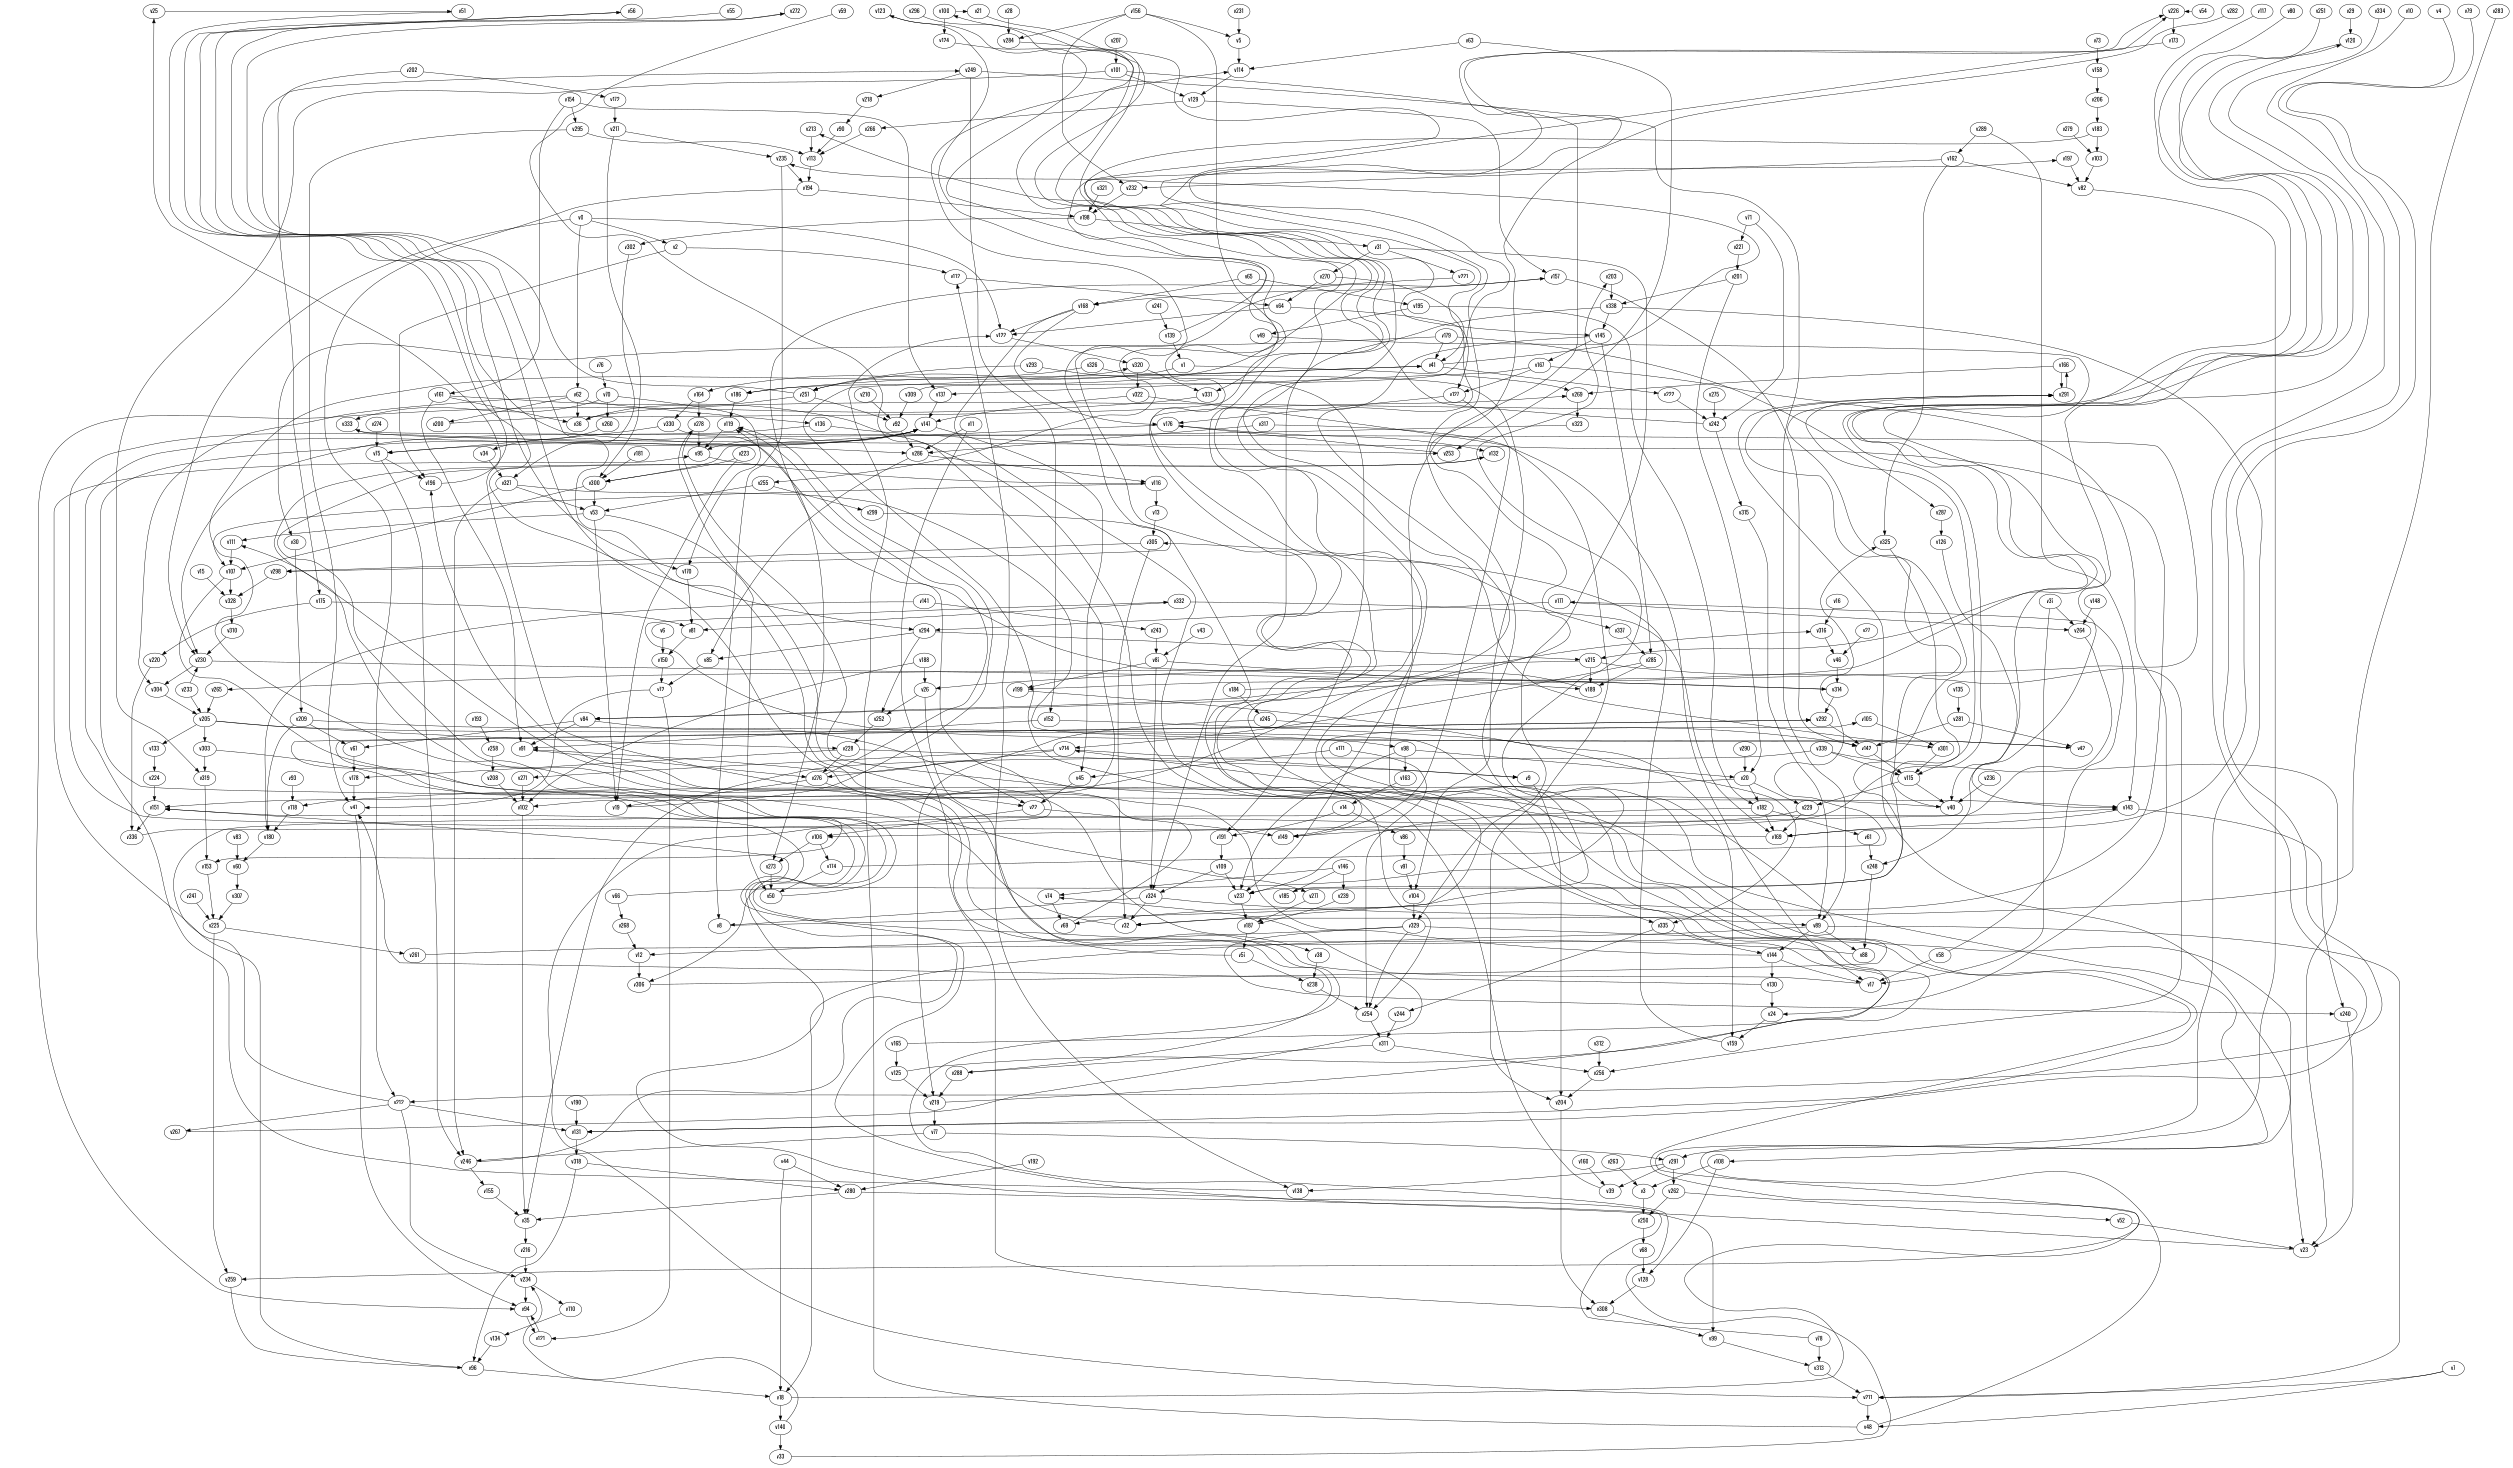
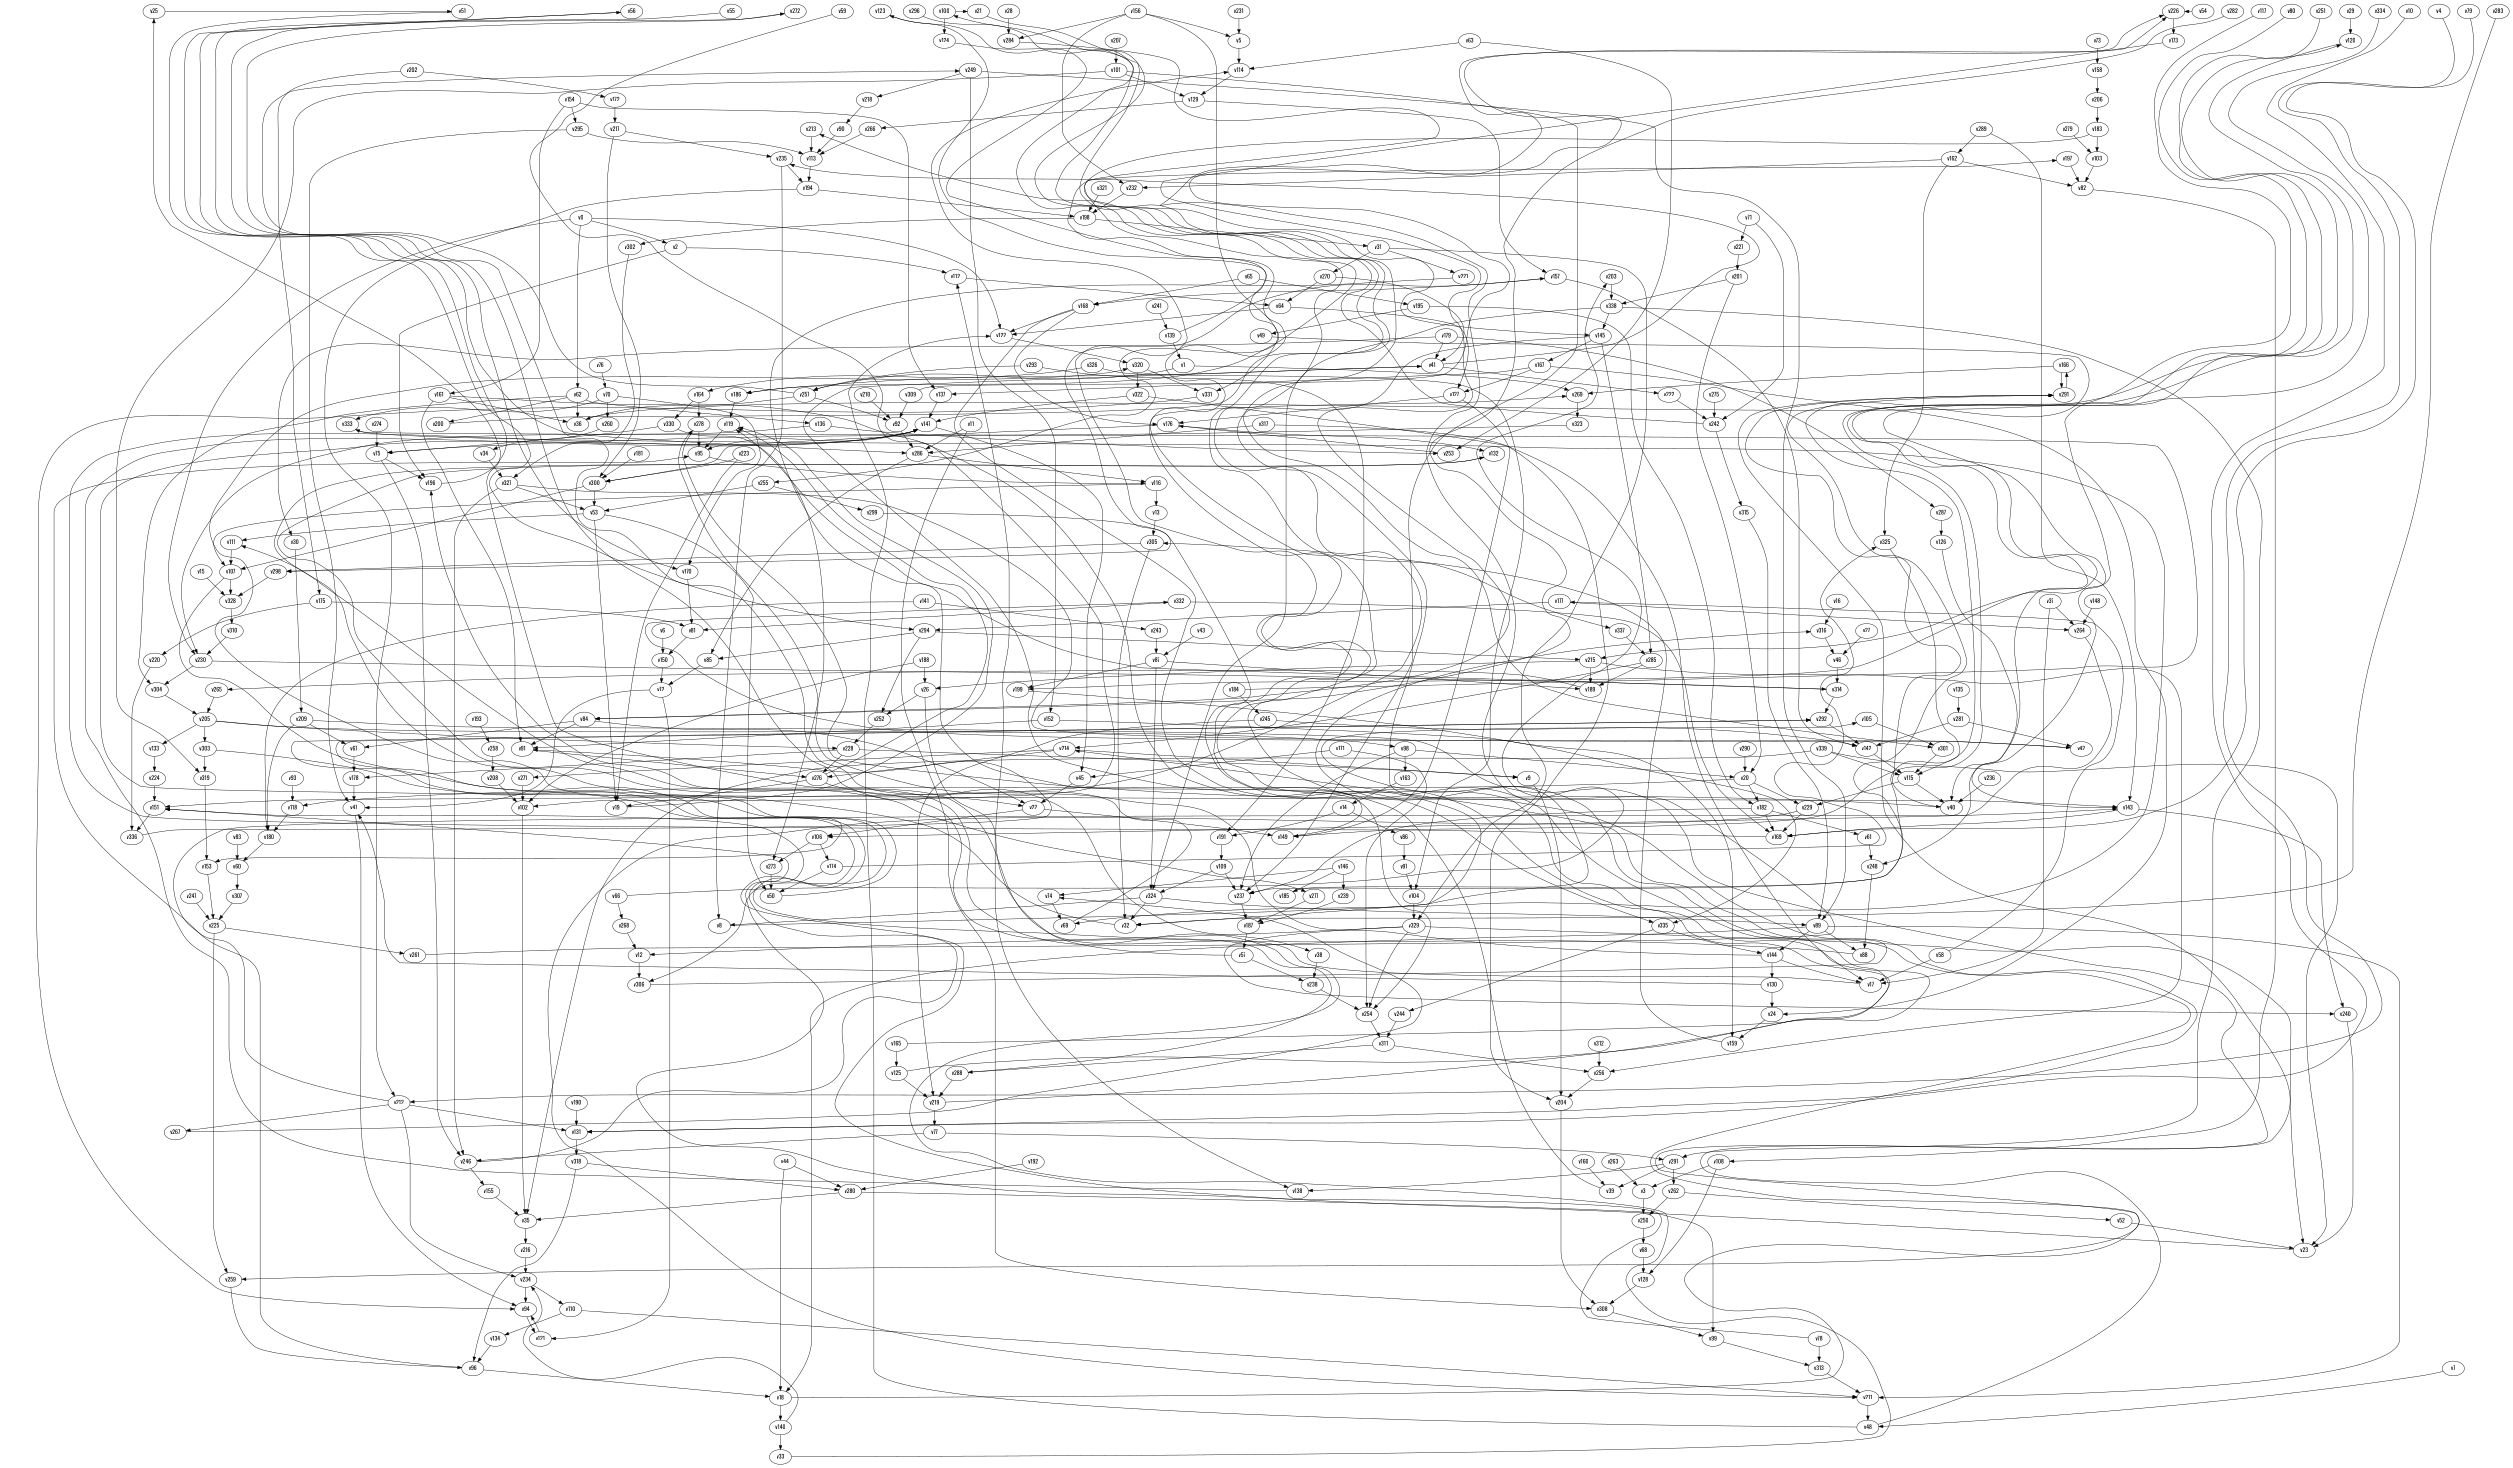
(187, 690) -> none
(2192, 1389) -> (1217, 1354)
